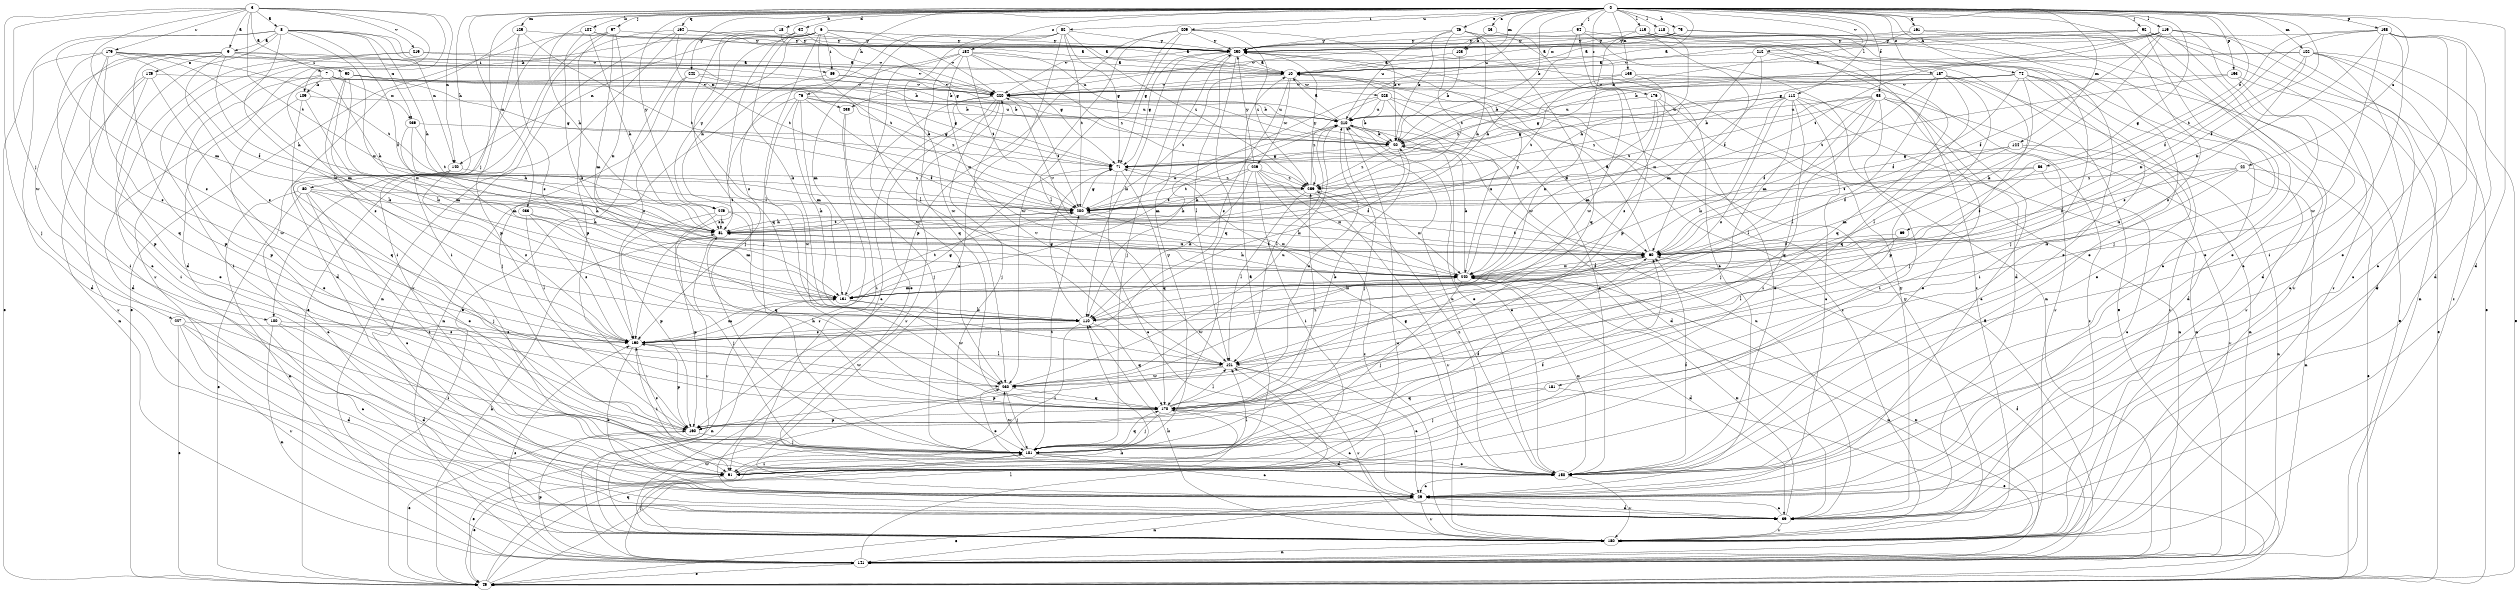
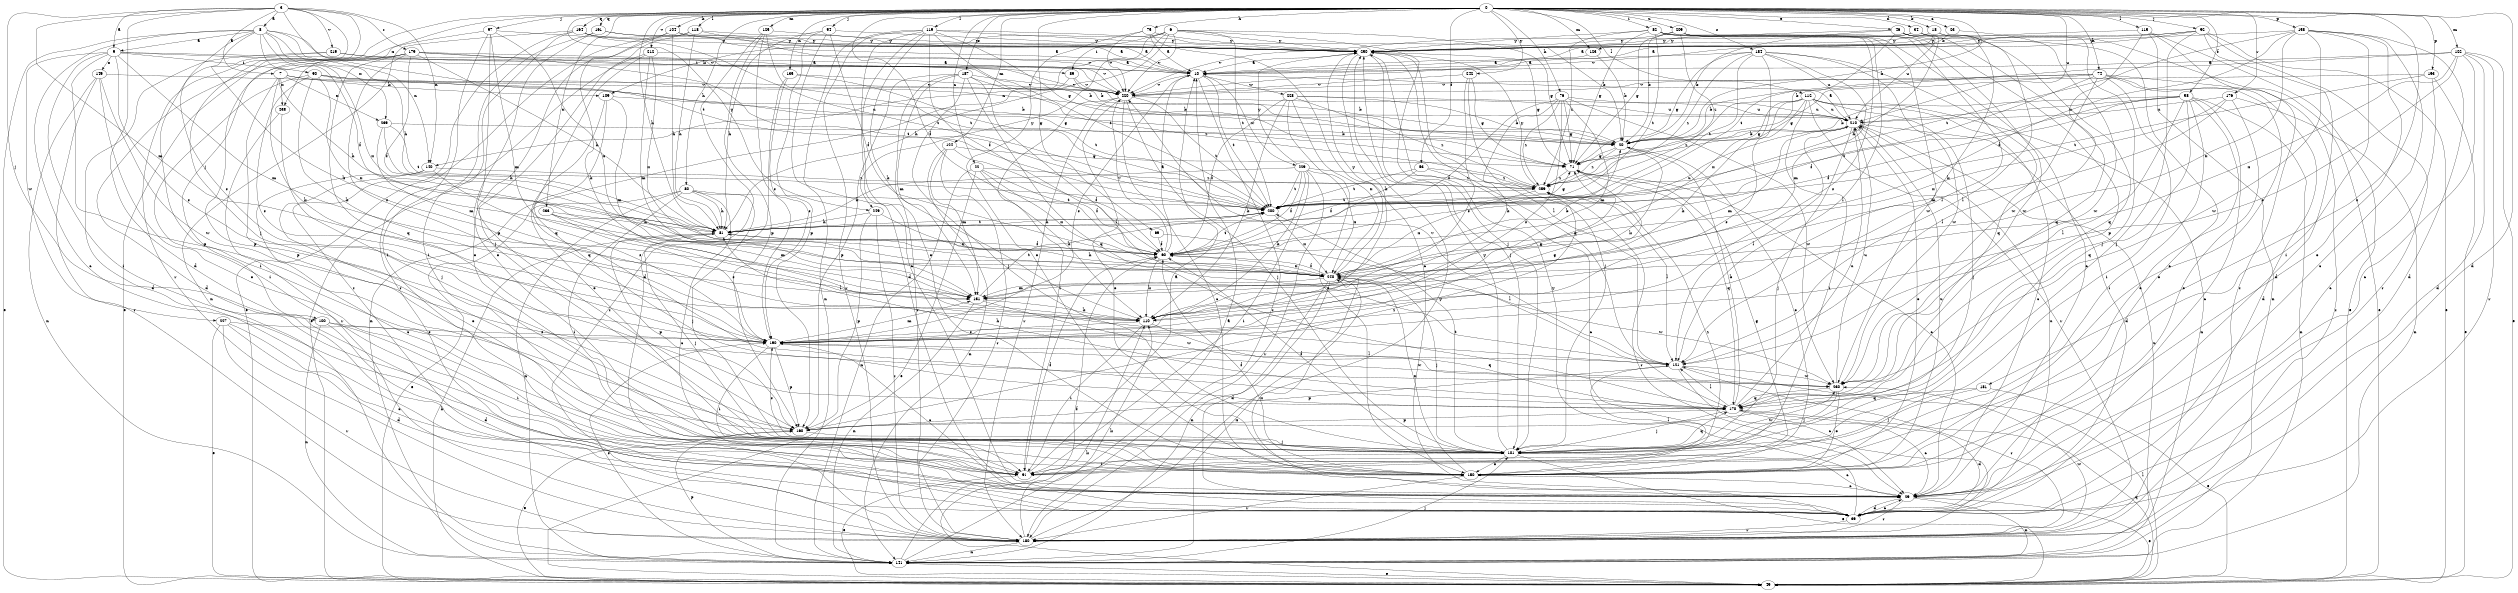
(900, 368) -> none
